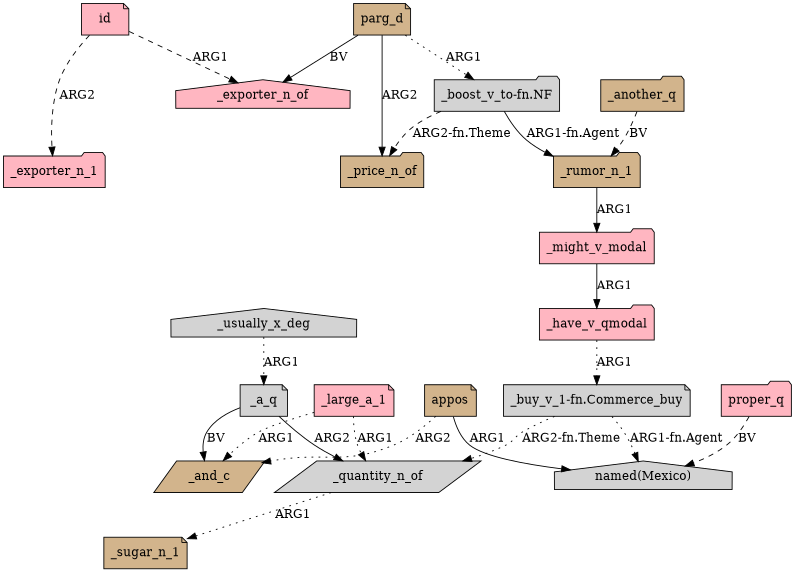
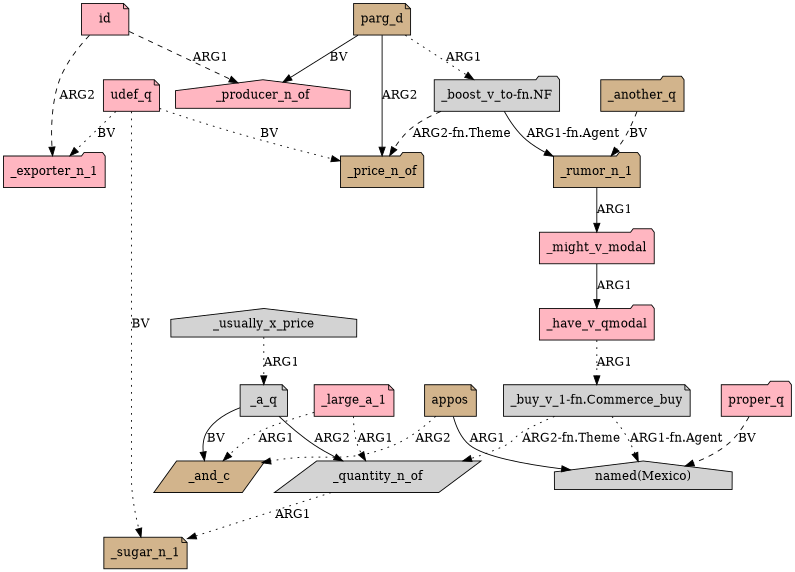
none -> (131, 96)
(263, 96) -> (263, 96)
(264, 324) -> (264, 324)
